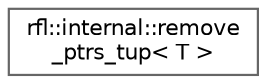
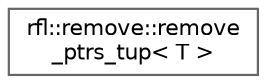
(133, 42) -> (133, 42)
